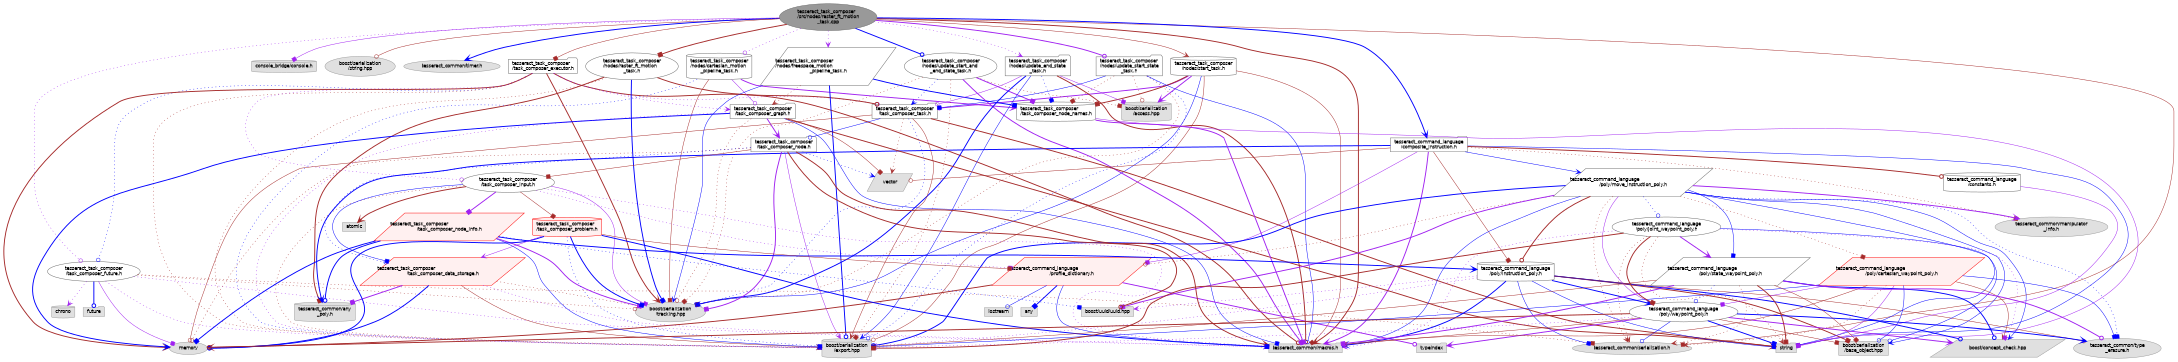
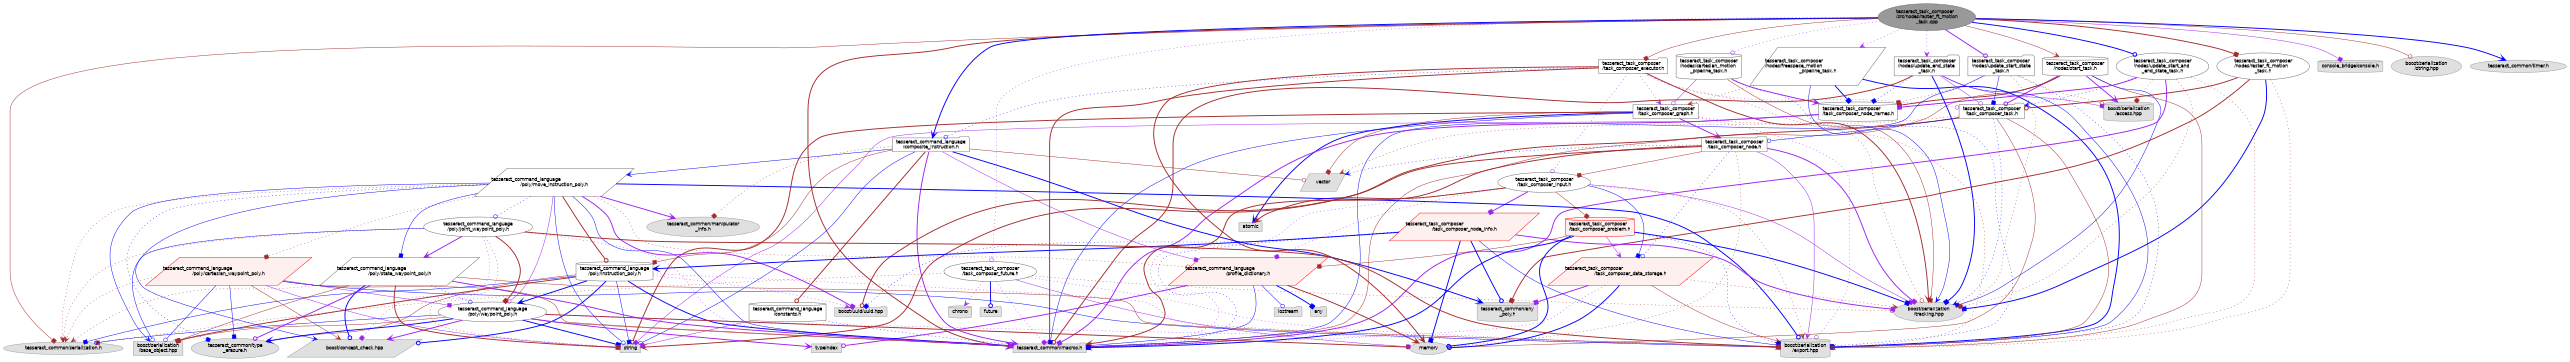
(254, 86) -> (1204, 84)
(276, 152) -> (1345, 137)
none -> (1159, 274)
none -> (908, 333)
